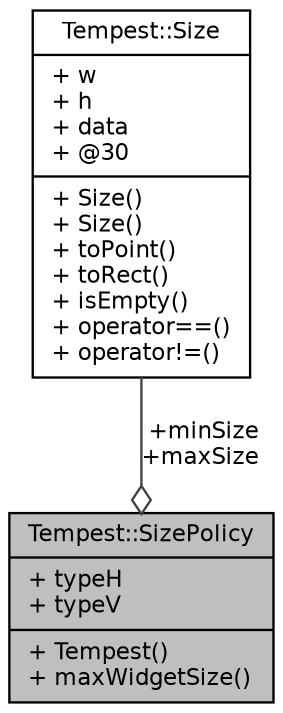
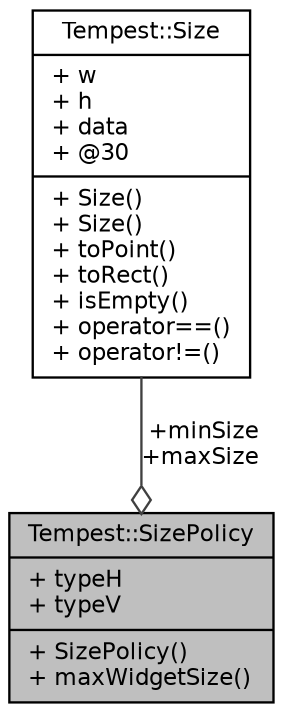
(99, 652) -> (109, 652)
